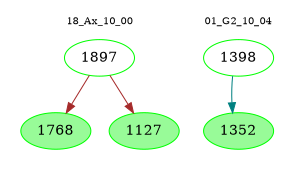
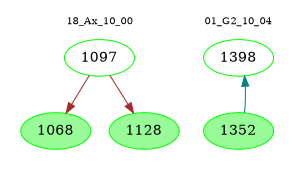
(99, 58) -> (99, 58)
(232, 89) -> (245, 100)
(56, 131) -> (56, 131)
(144, 131) -> (144, 131)
